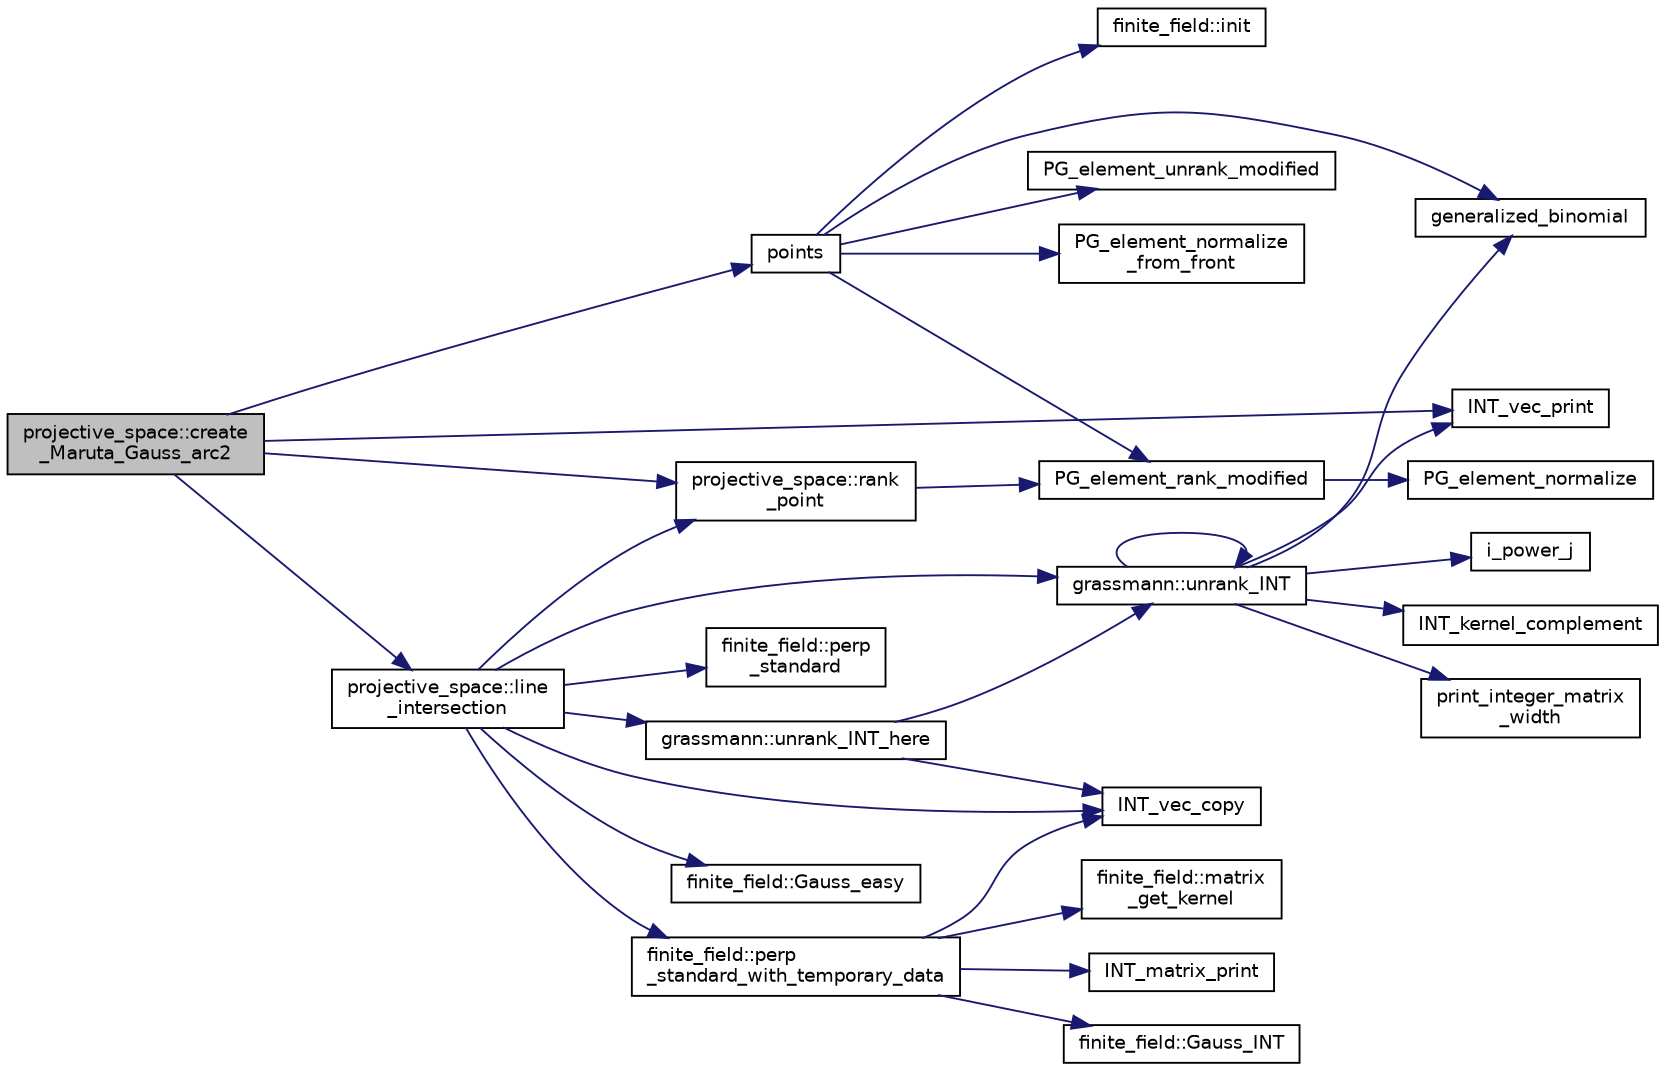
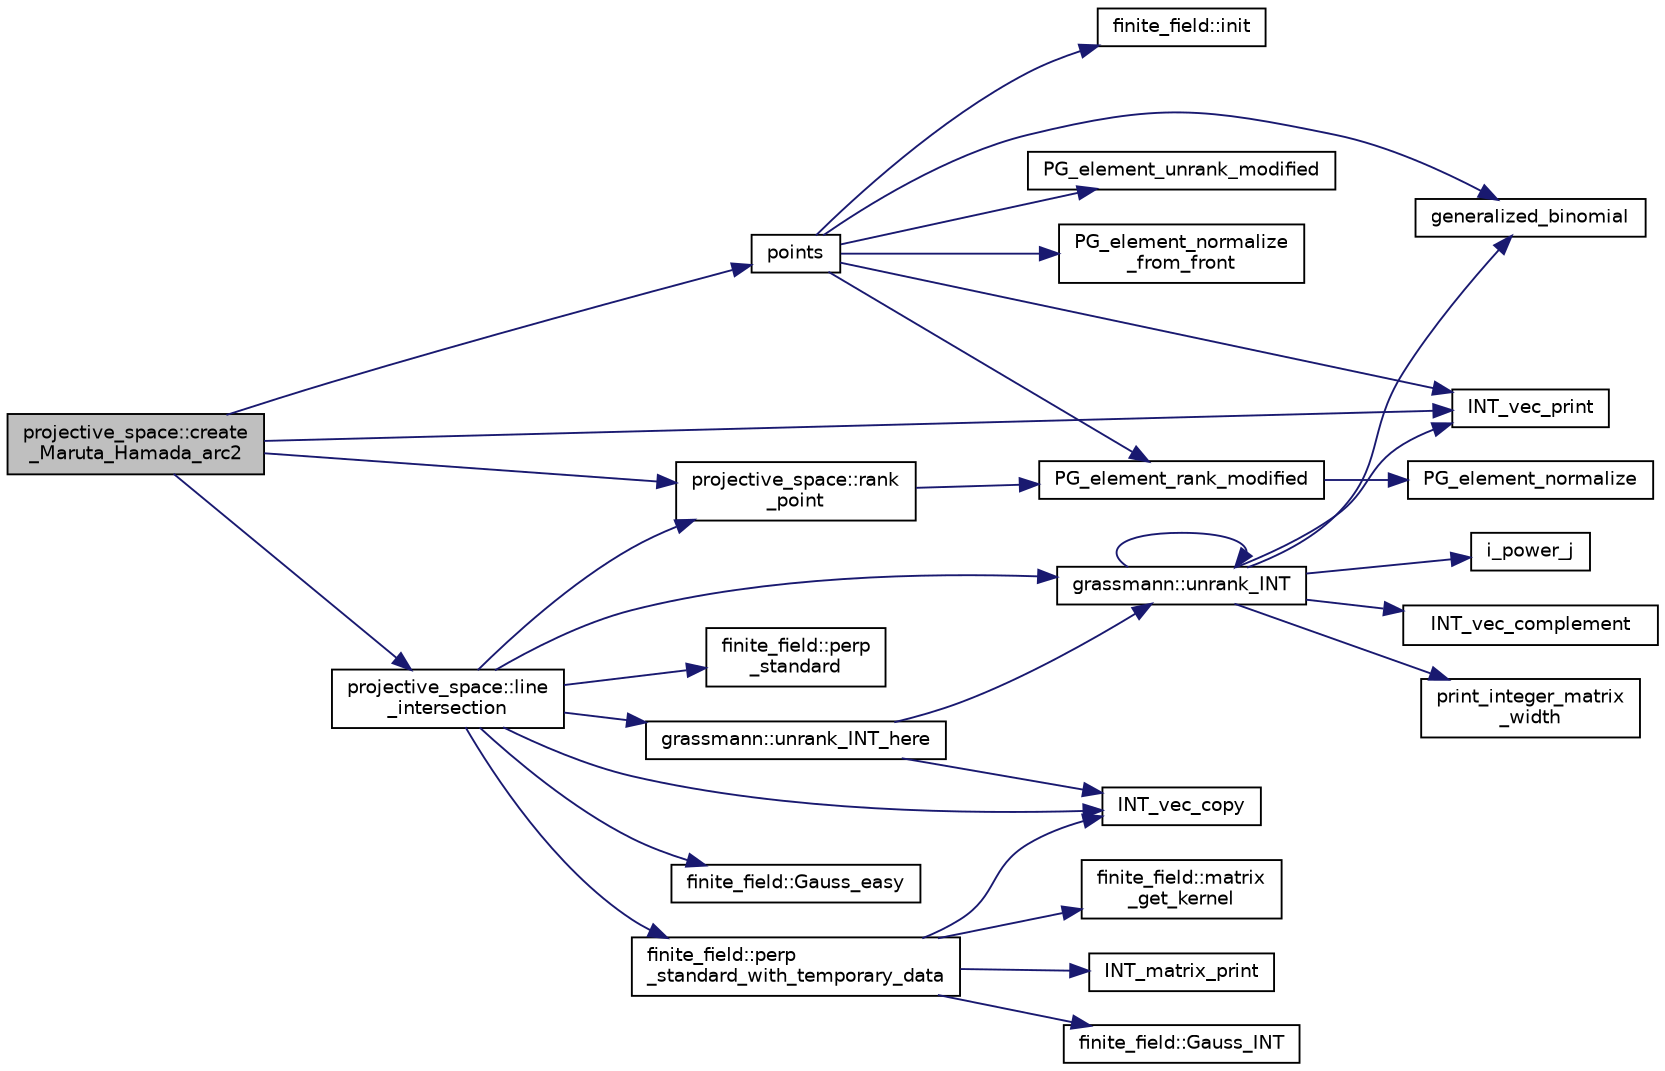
none -> (1137, 325)
(136, 444) -> (136, 444)
(1531, 625) -> (1531, 625)
